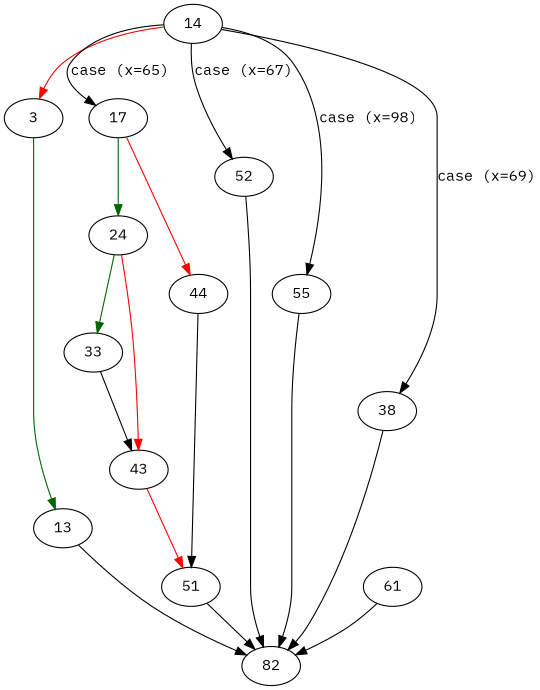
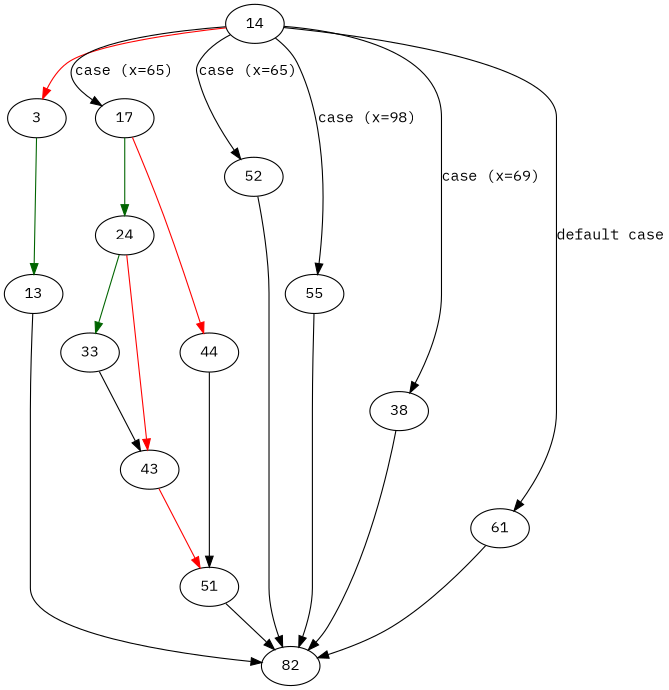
(244, 71) -> (248, 71)
none -> (556, 165)
